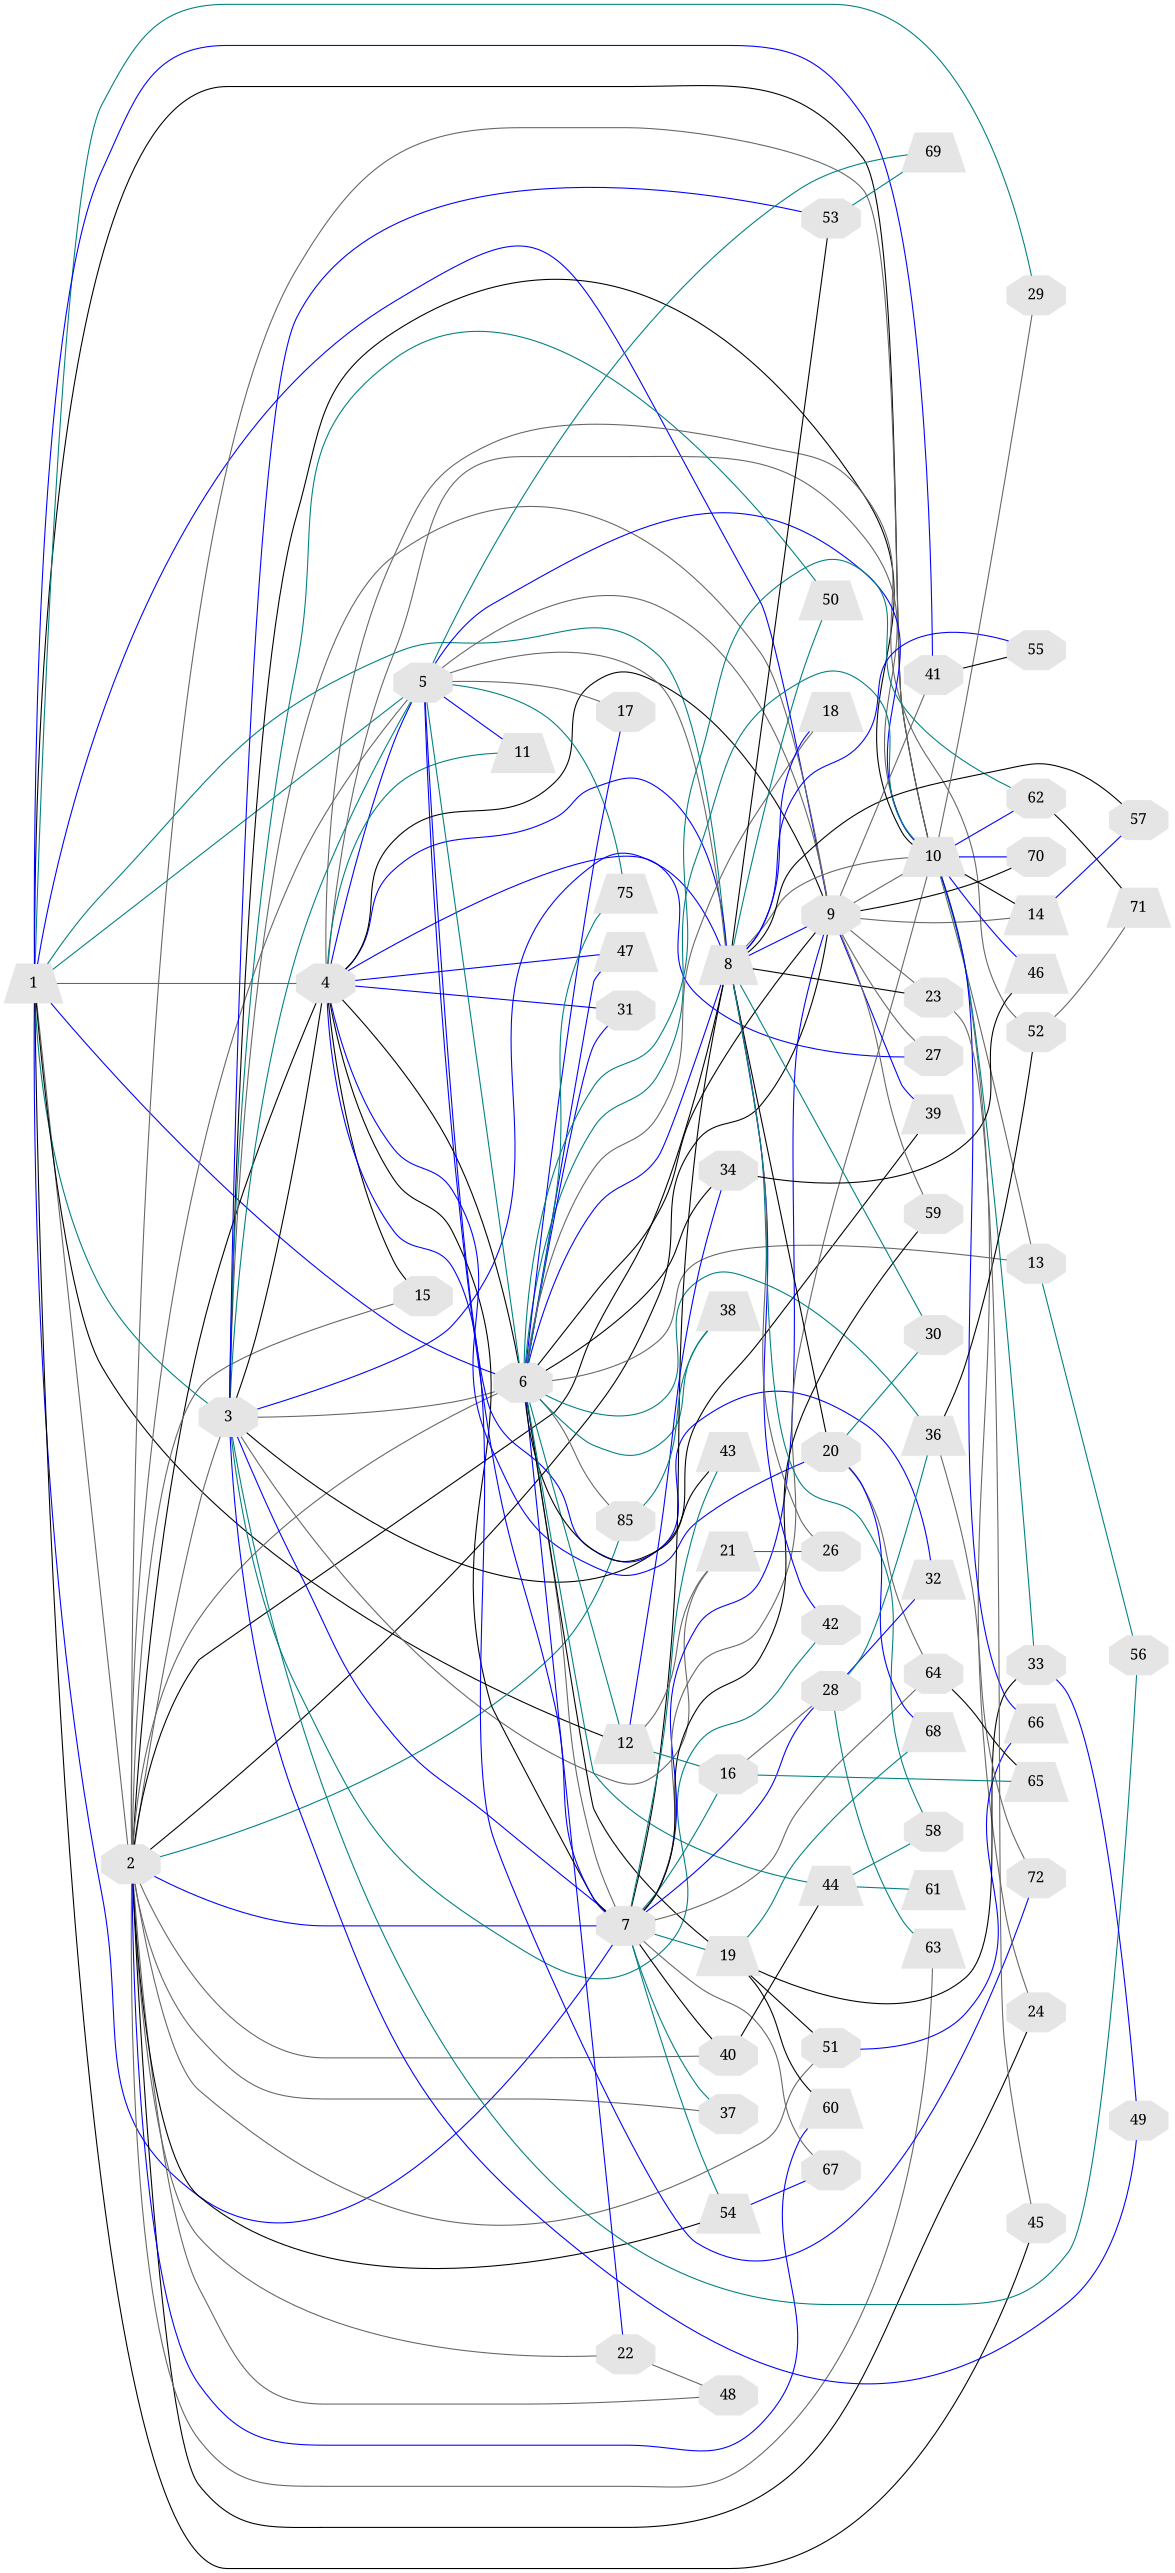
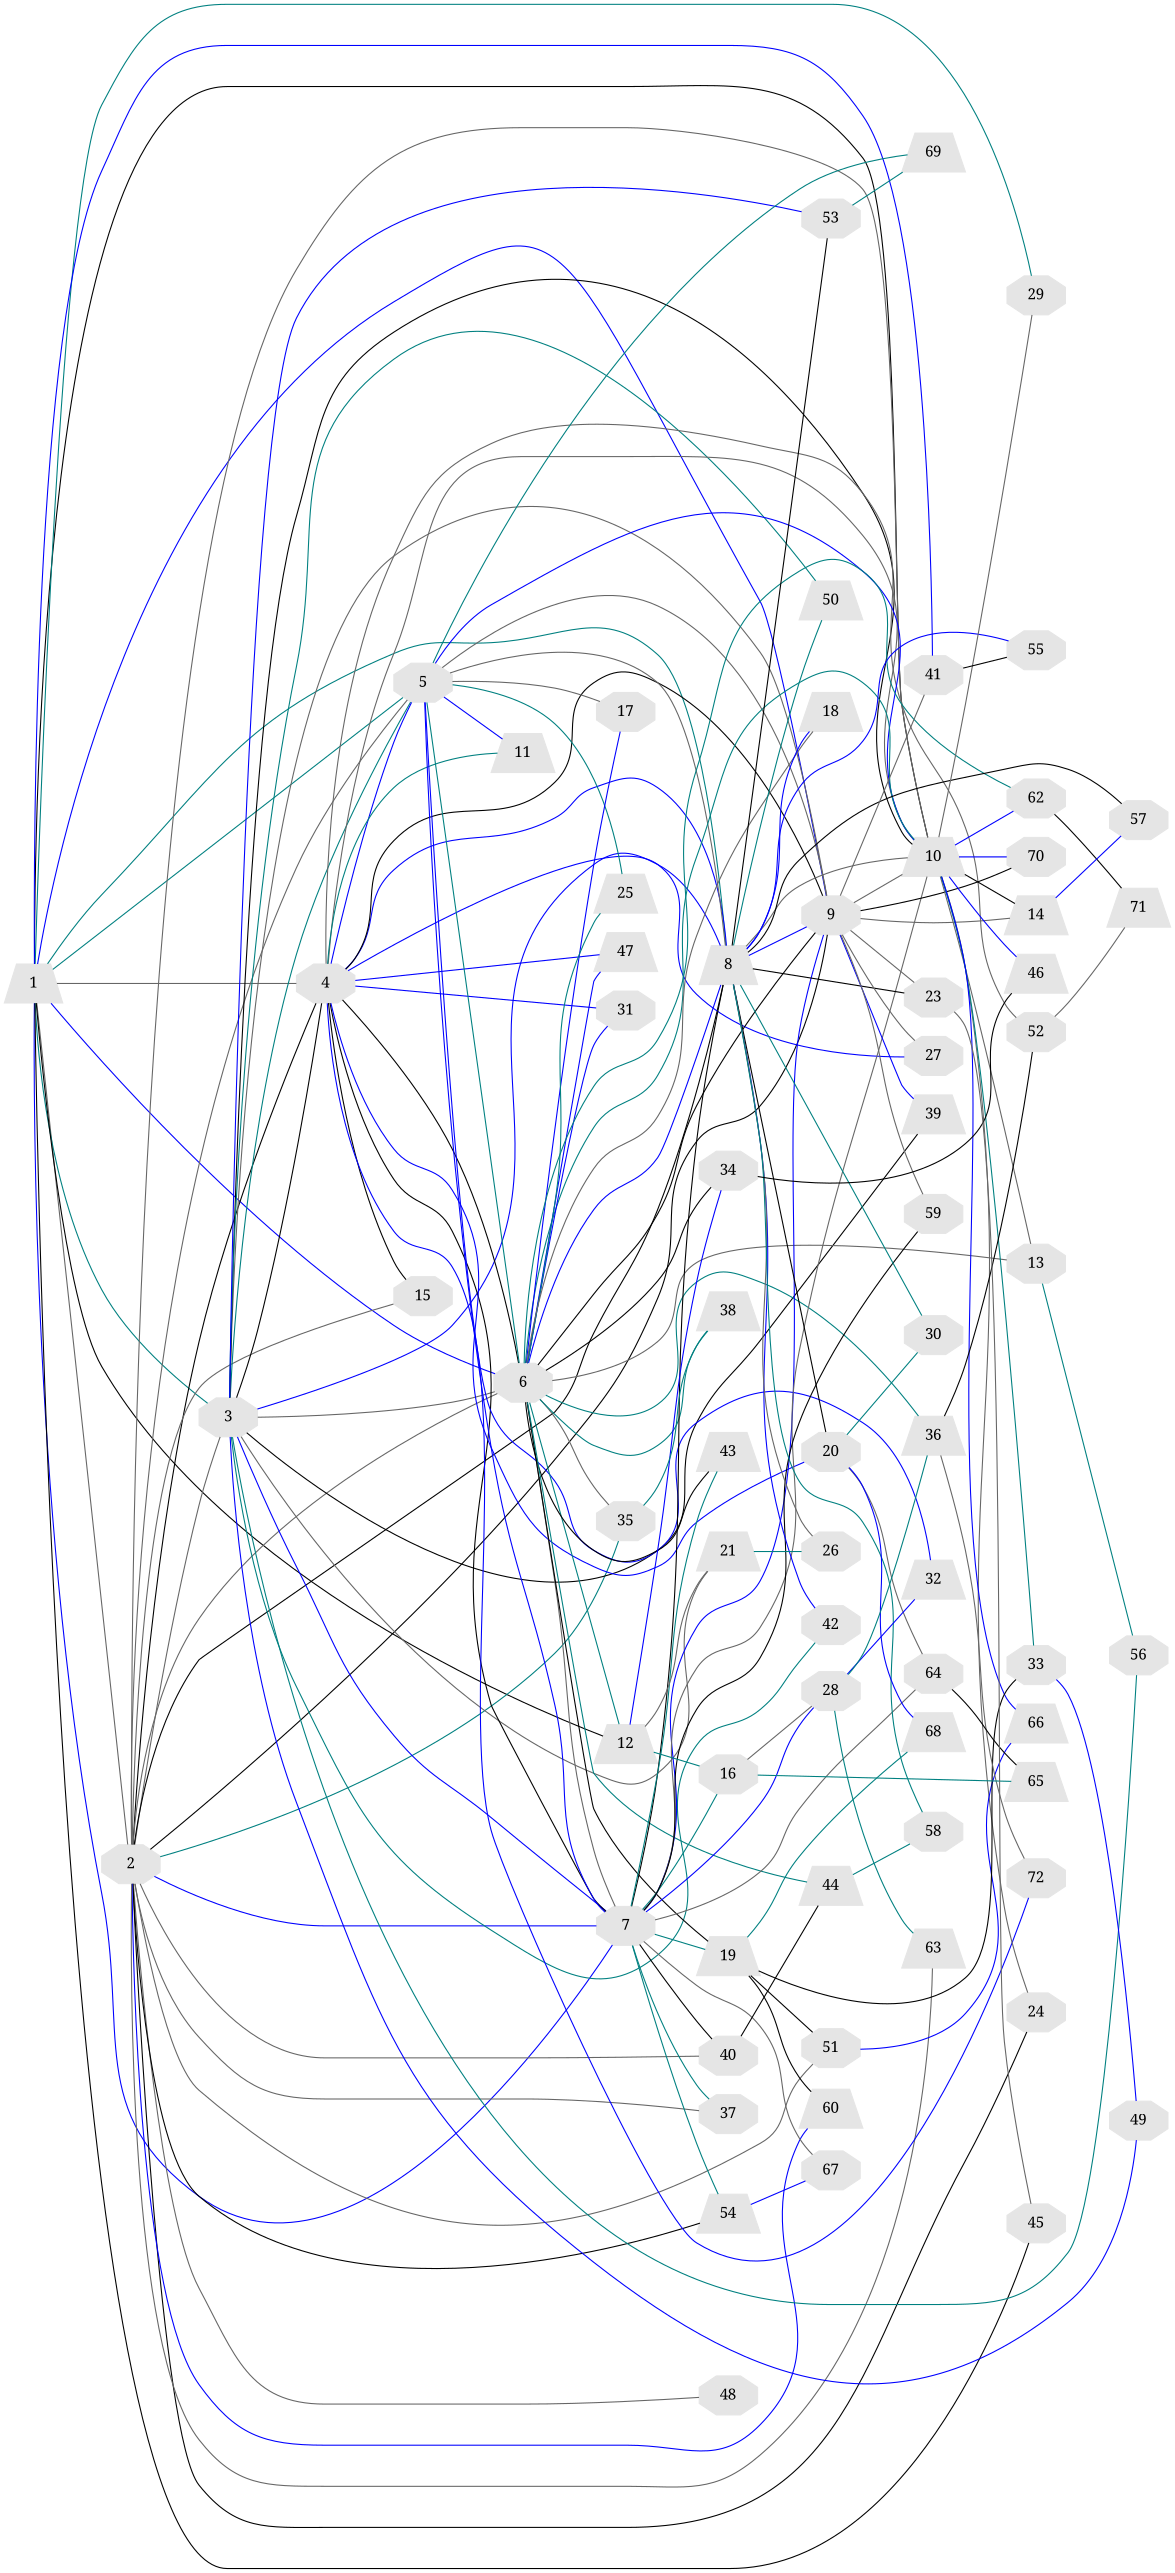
(626, 894) -> (626, 894)
(626, 1521) -> (626, 1521)
(934, 1890) -> none
(626, 2354) -> none
